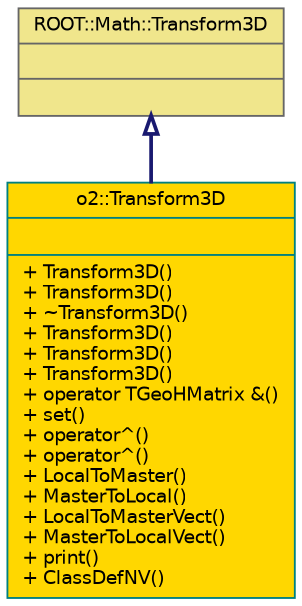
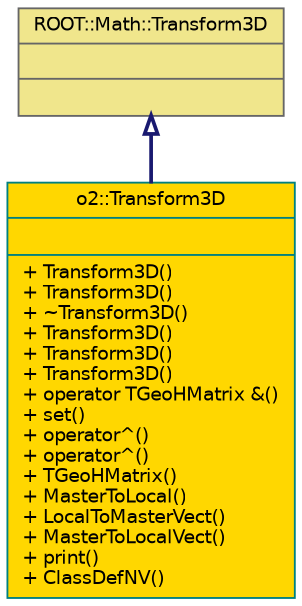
(105, 477) -> (100, 477)
